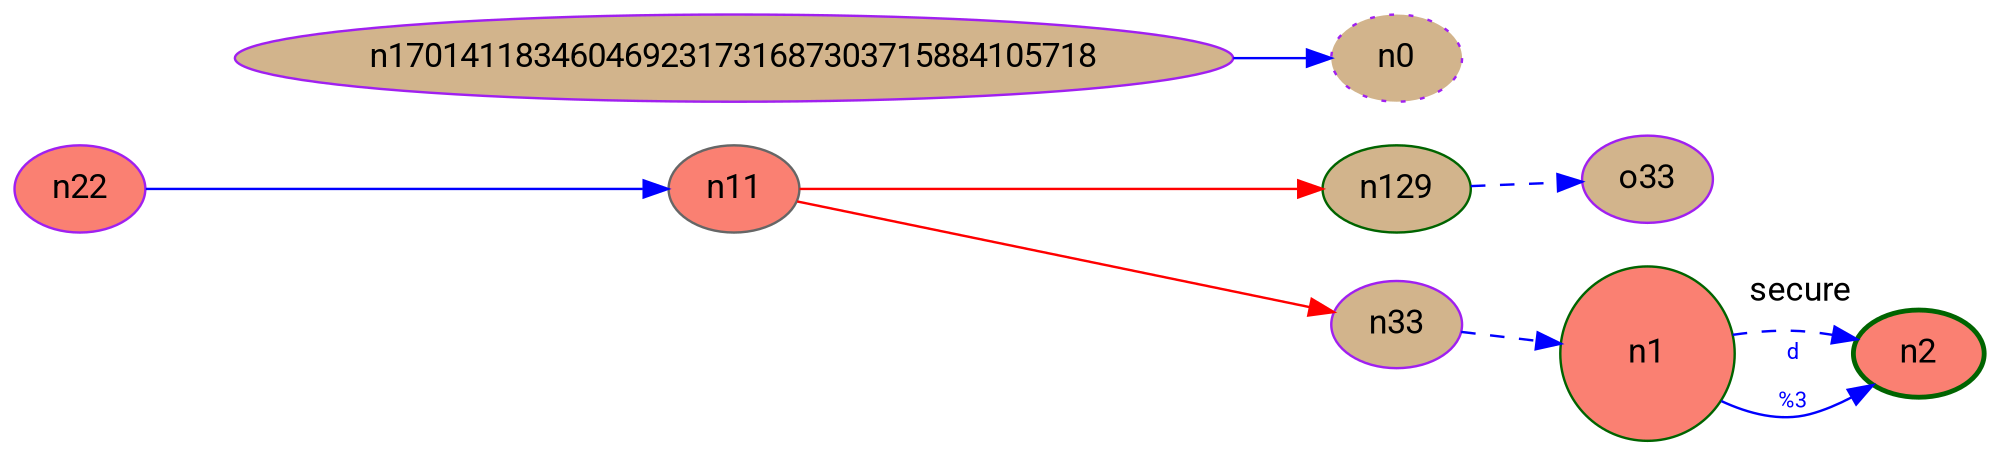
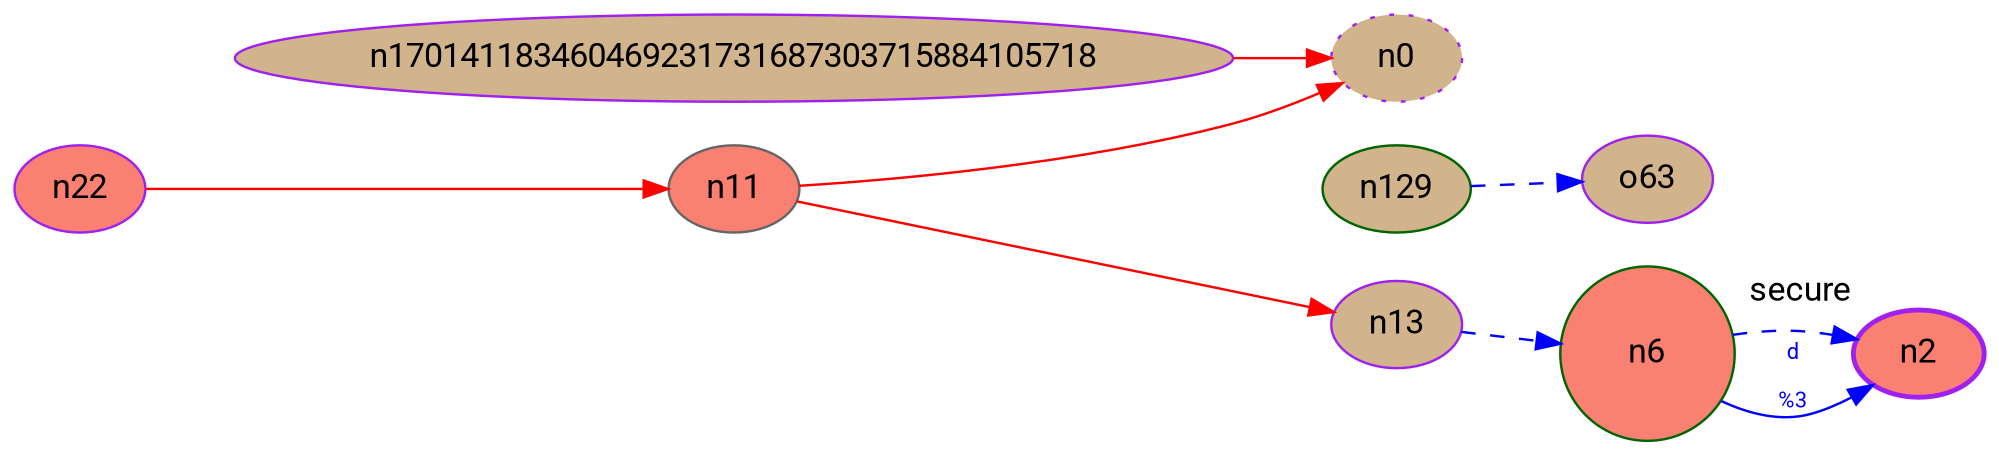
(1270, 58) -> (1270, 58)
(1647, 179) -> (1647, 179)
(394, 189) -> (394, 189)
(1048, 189) -> (1063, 158)
(1397, 325) -> (1397, 325)
(1647, 354) -> (1647, 354)
(1919, 354) -> (1919, 354)
